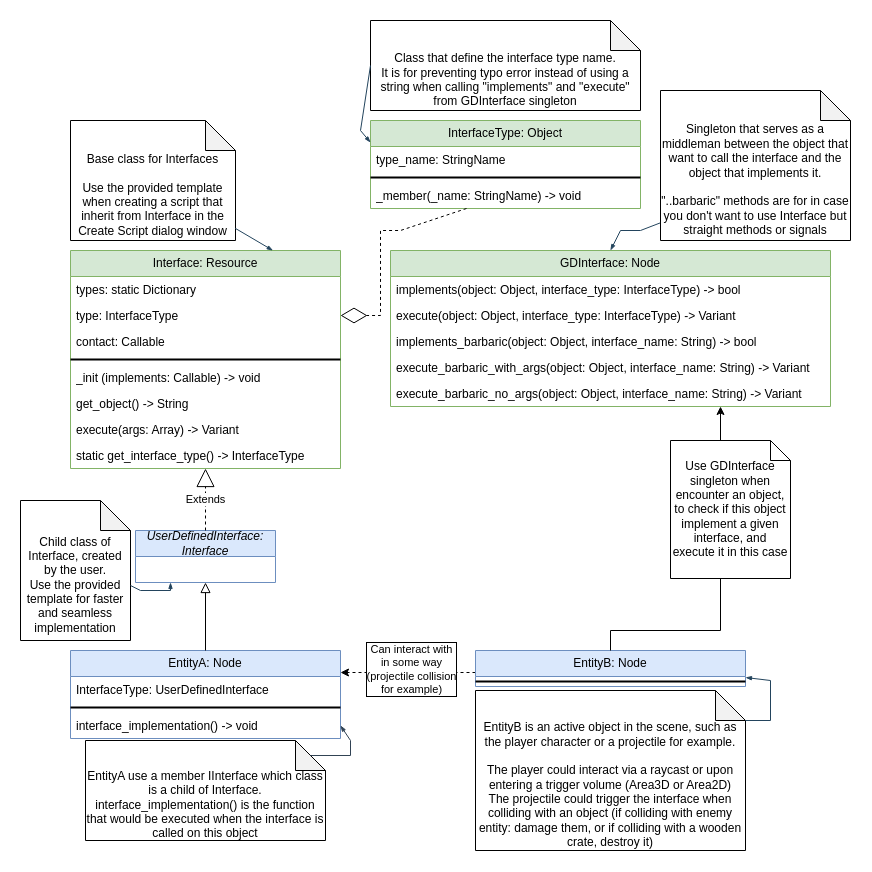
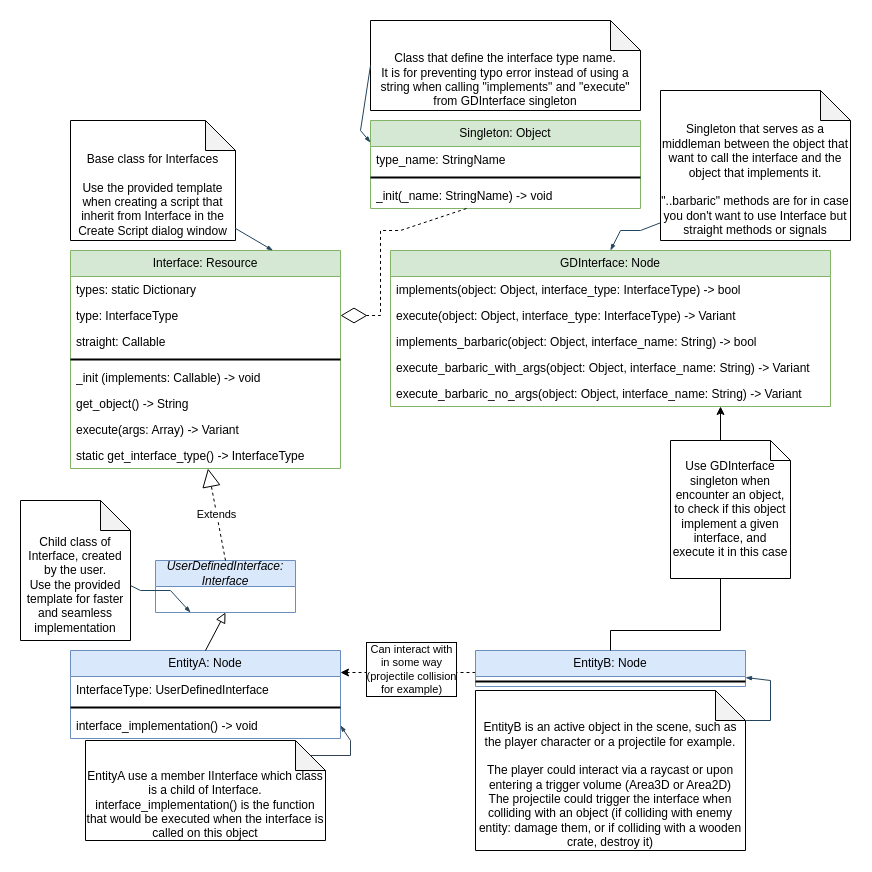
(506, 134) -> (506, 134)
(481, 197) -> (472, 197)
(126, 343) -> (128, 343)
(206, 557) -> (226, 587)
